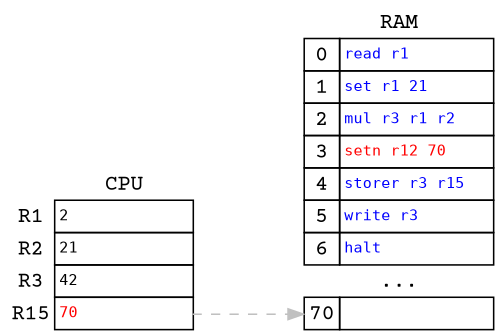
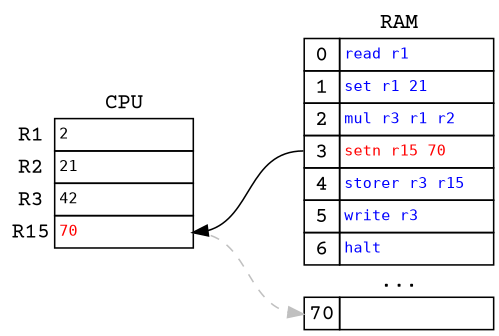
(396, 151) -> (396, 151)
none -> (252, 185)
